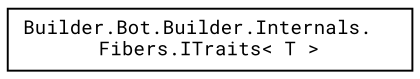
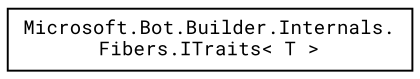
(210, 40) -> (210, 40)
